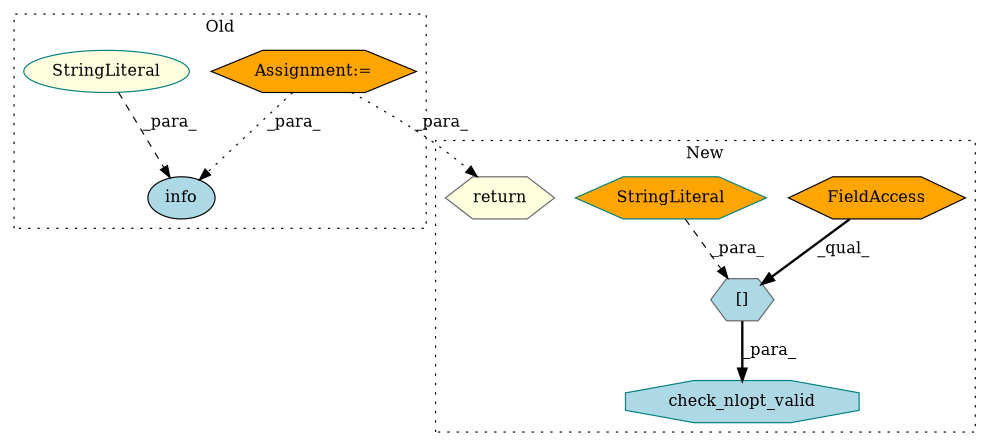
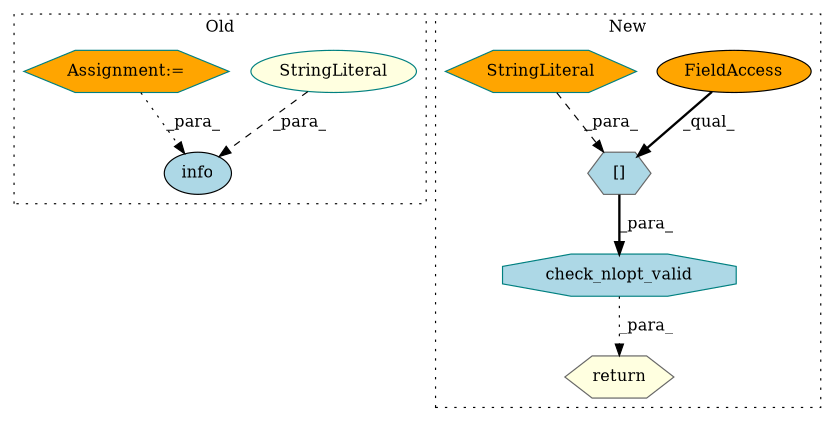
(314, 71) -> (126, 71)
(412, 128) -> (619, 320)
(877, 198) -> (734, 71)
